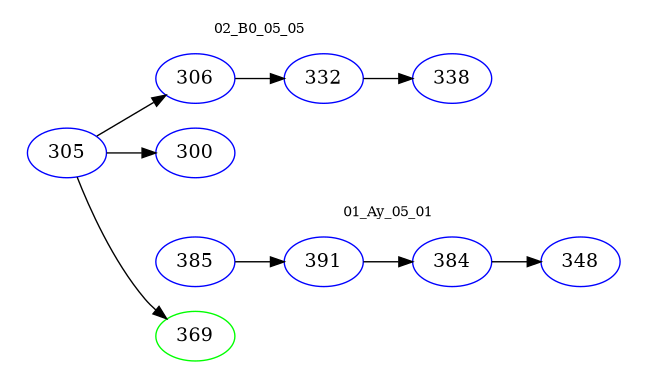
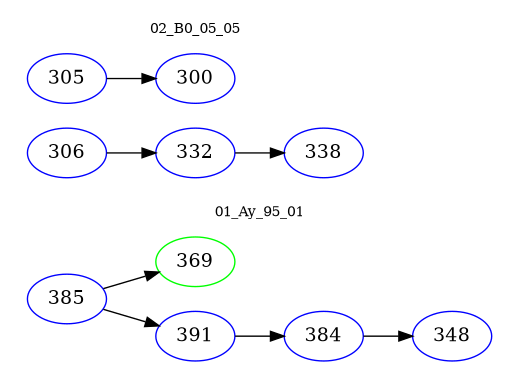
(125, 119) -> none
(388, 213) -> (260, 213)
(110, 248) -> (124, 282)
